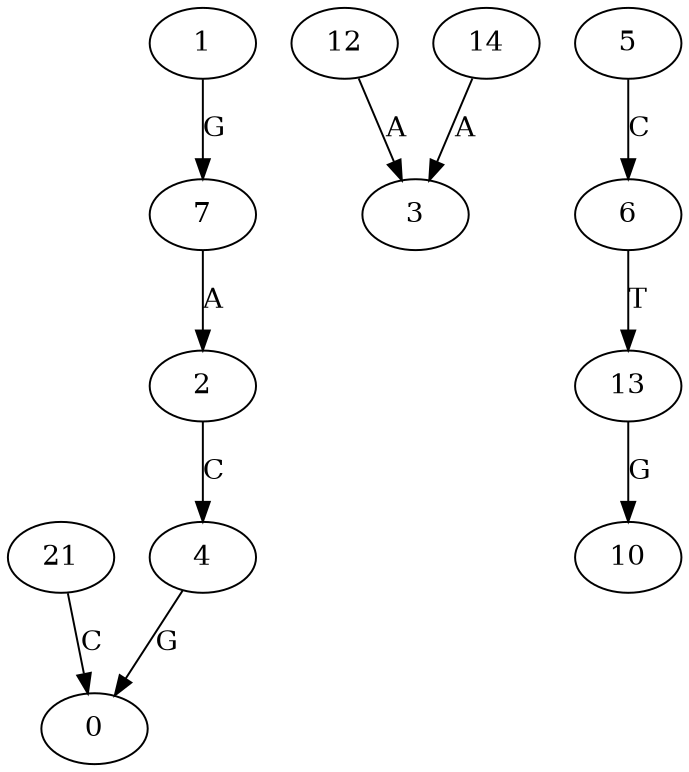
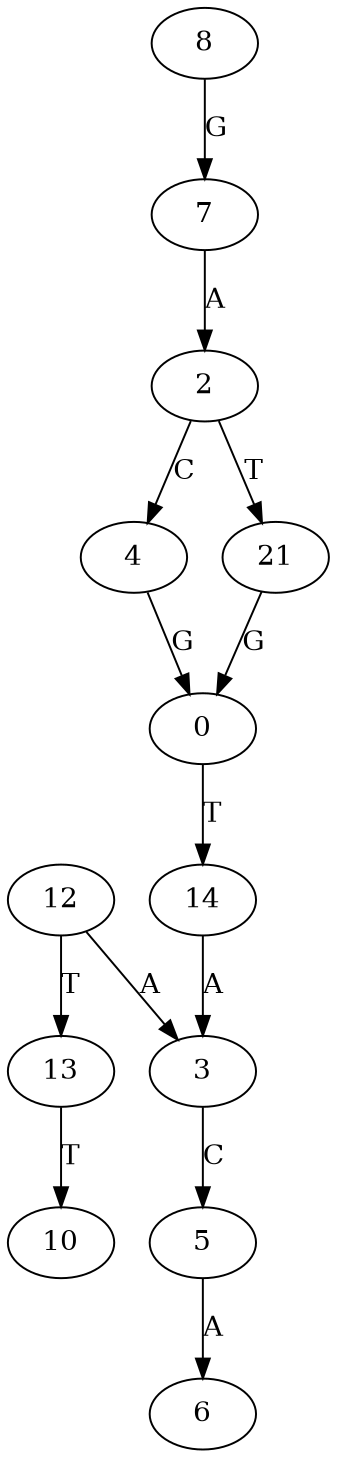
(203, 43) -> (205, 43)
(639, 129) -> (213, 1328)
(628, 290) -> (61, 976)
none -> (236, 463)
(640, 472) -> (71, 1157)
(92, 643) -> (254, 643)
none -> (203, 804)
none -> (203, 1147)
